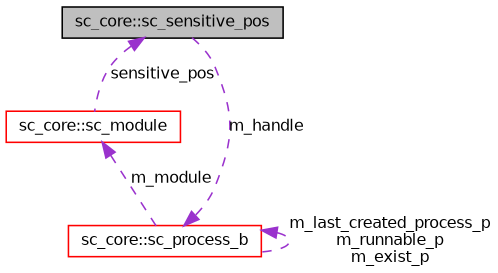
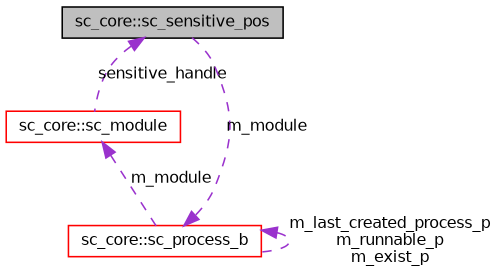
(163, 75) -> (163, 75)
(267, 127) -> (267, 127)
